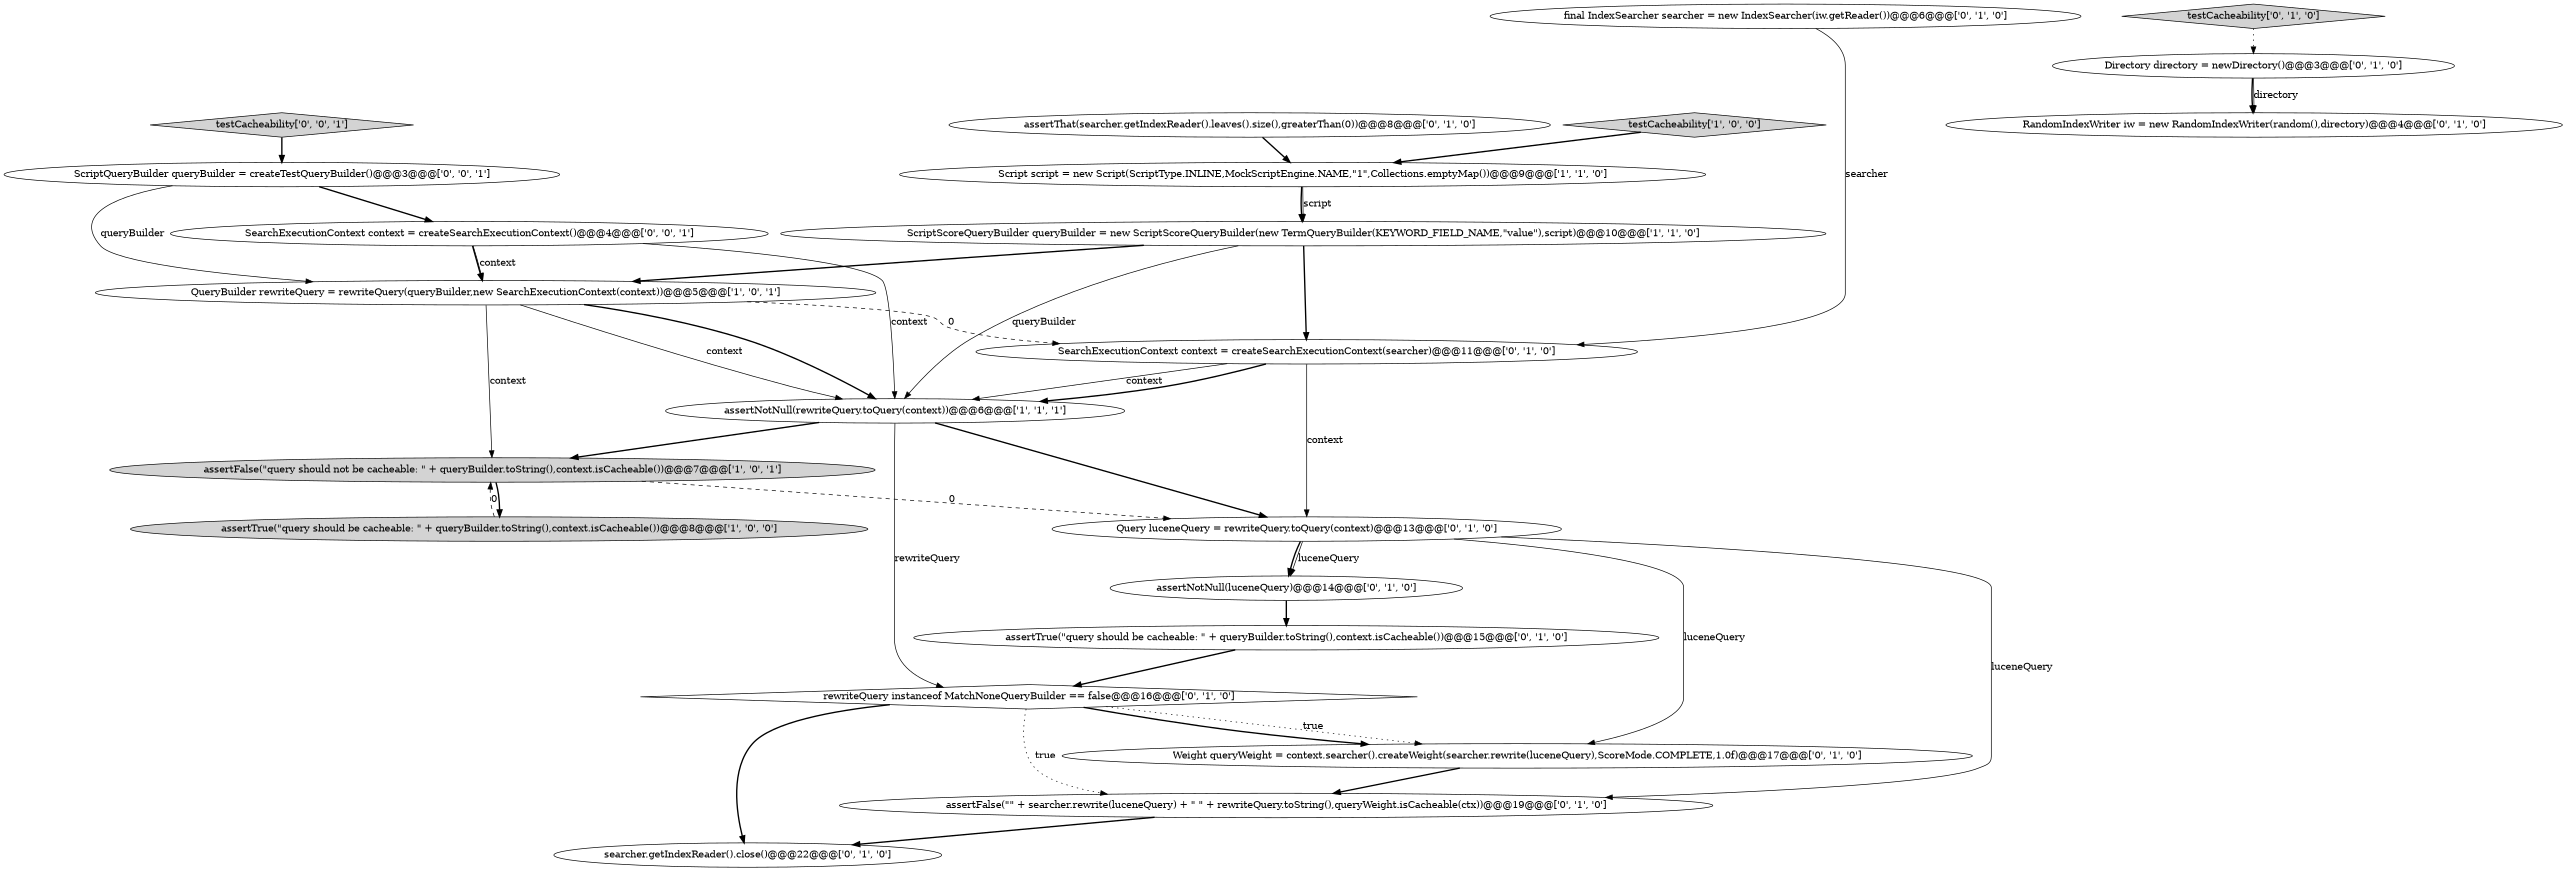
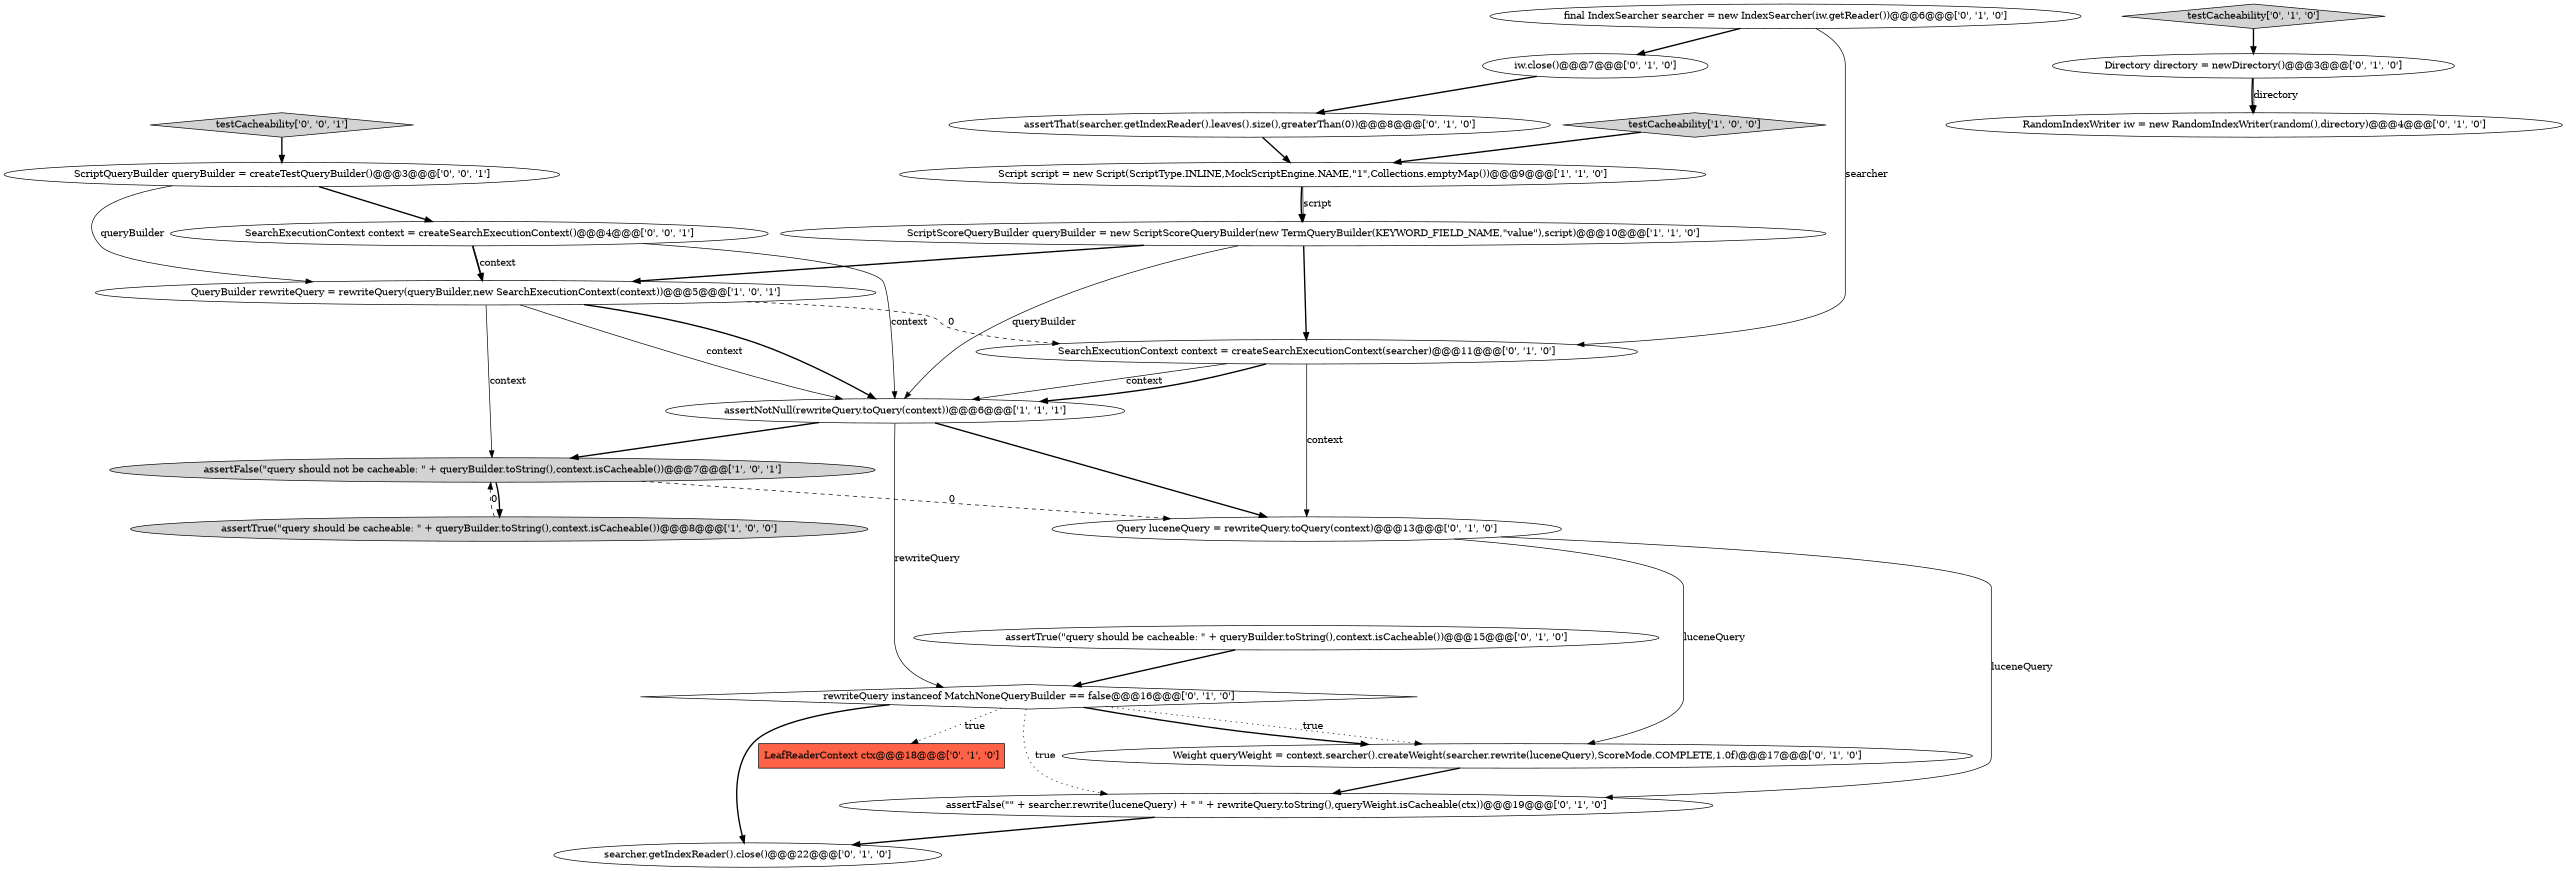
(2253, 38) -> (2253, 38)
none -> (1595, 66)
(1286, 588) -> none
none -> (882, 756)
